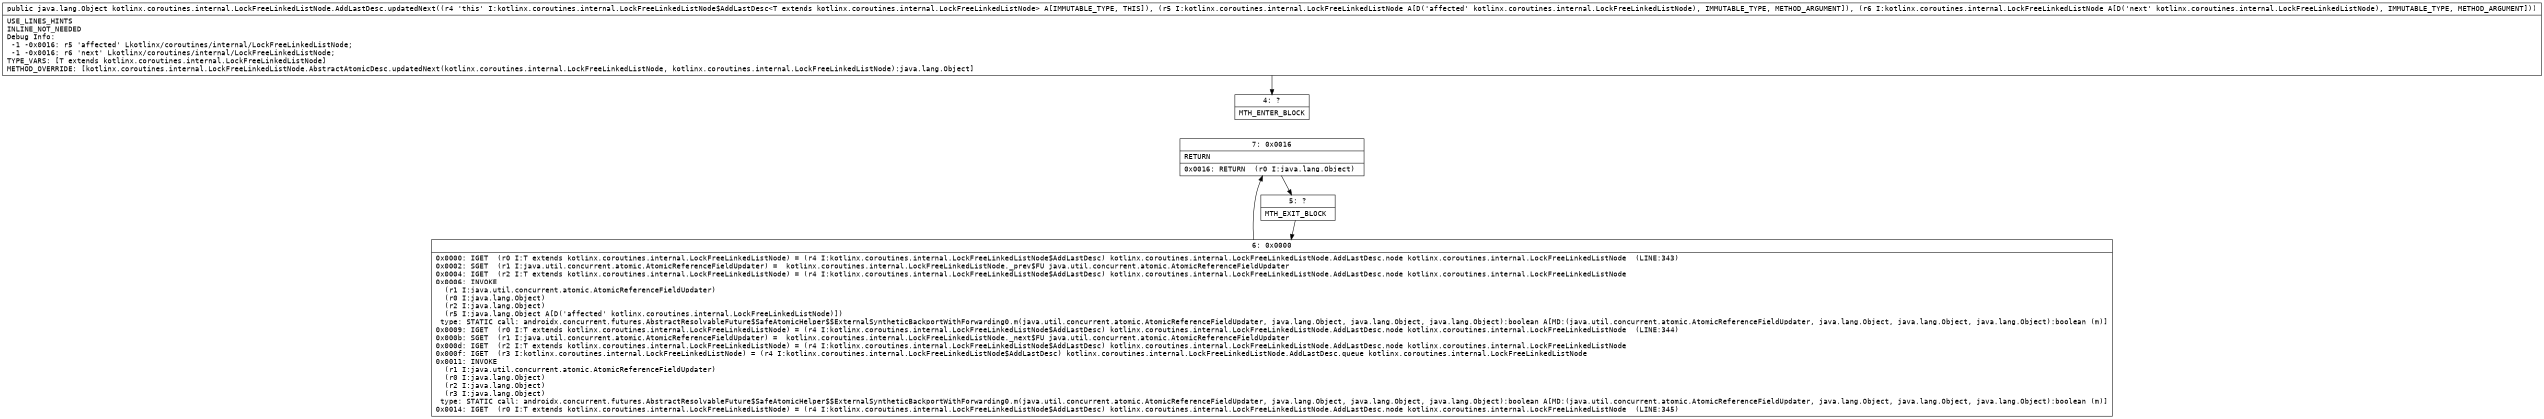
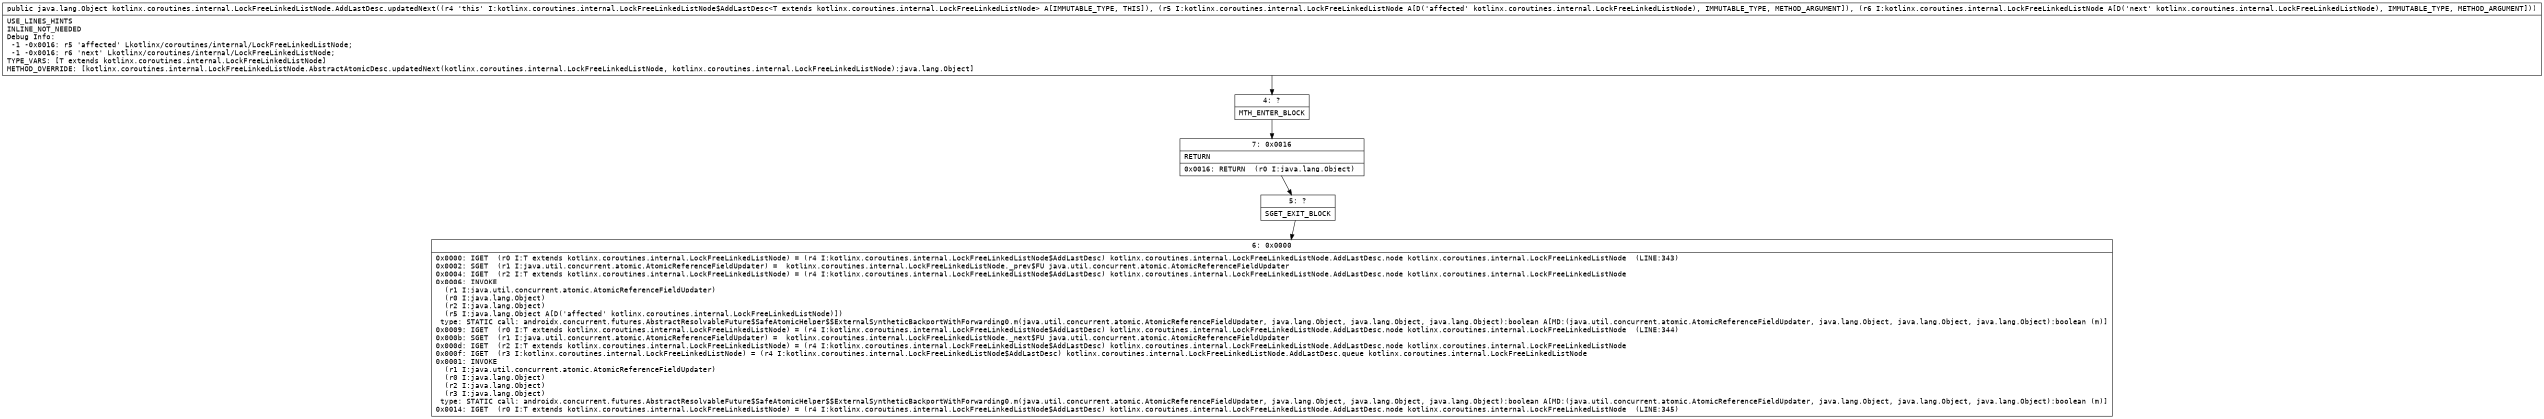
(1254, 210) -> (1272, 127)
(1296, 214) -> (1298, 214)
(471, 362) -> (471, 362)
